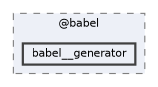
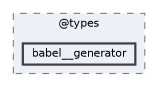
(79, 24) -> (79, 24)
